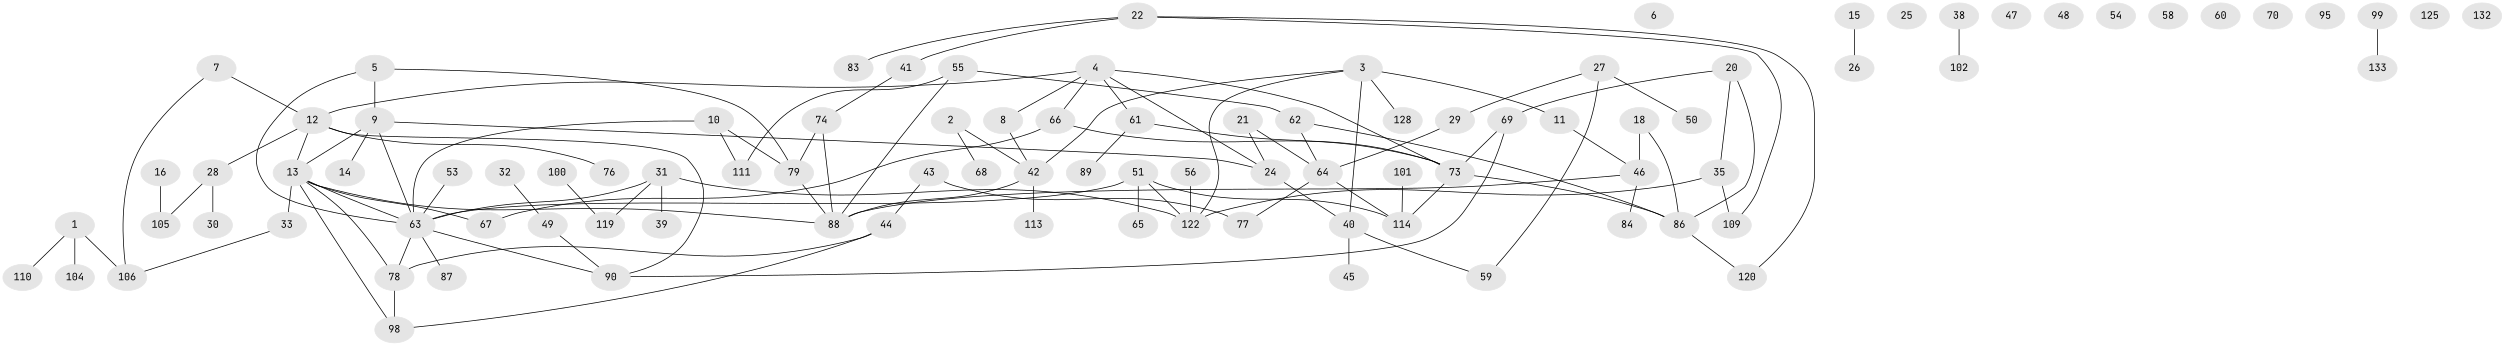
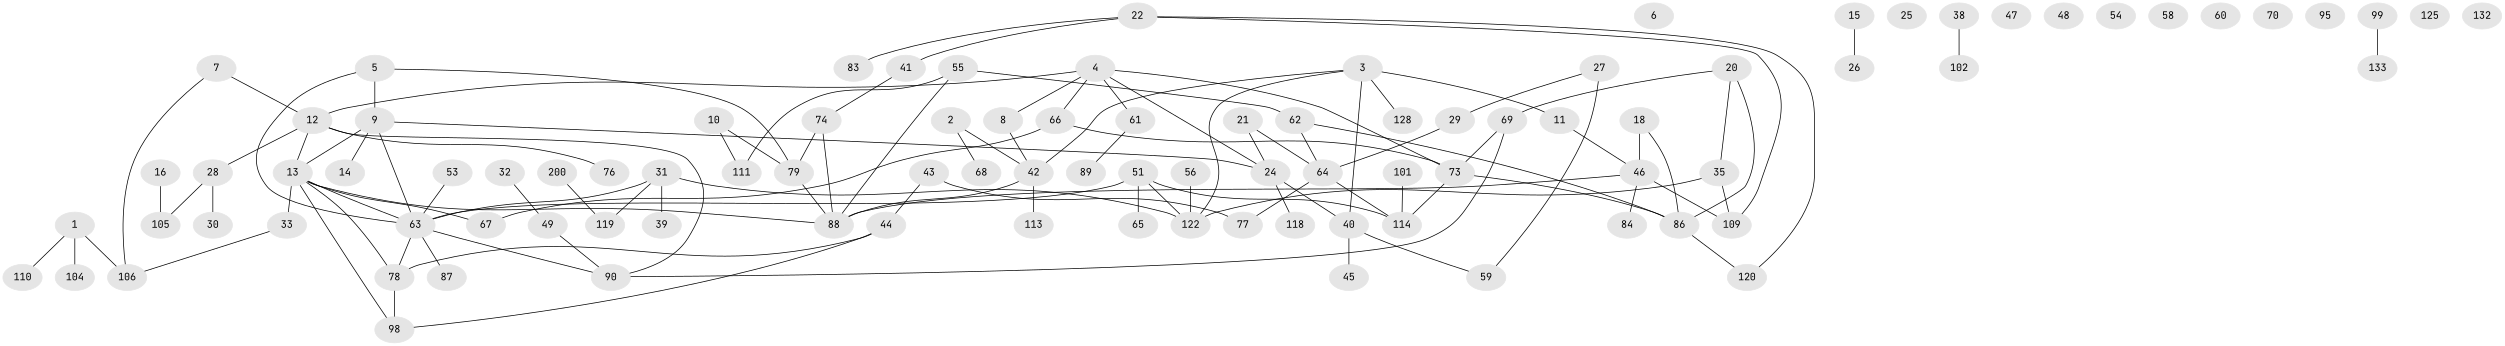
(1692, 121) -> none
(505, 133) -> none
(1240, 136) -> none
(557, 173) -> (557, 173)
none -> (1685, 199)
none -> (1295, 225)
